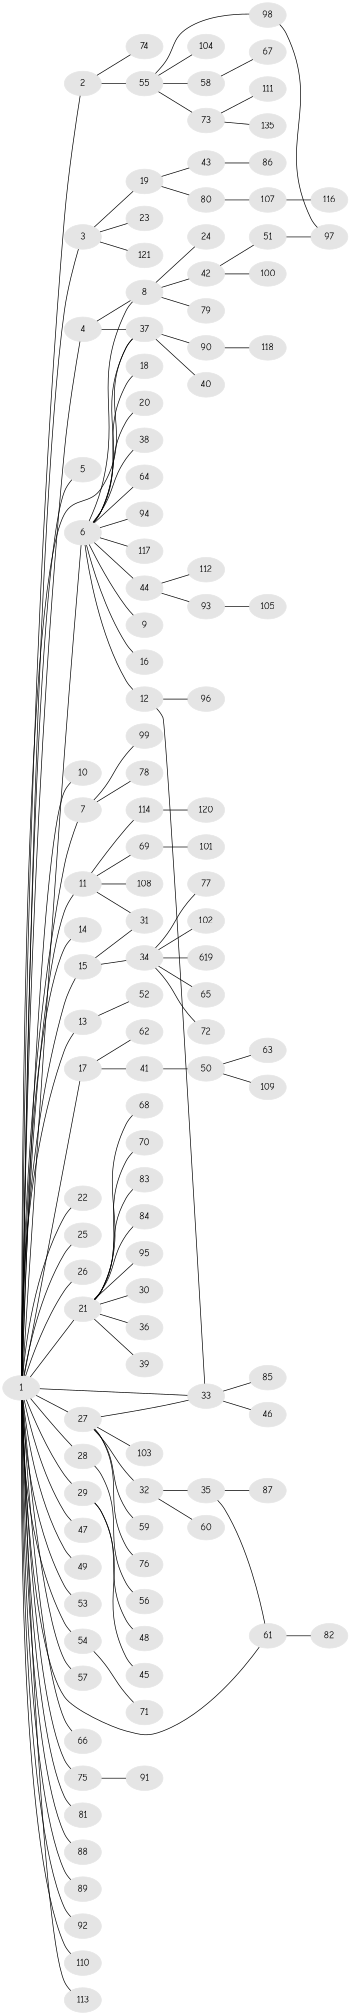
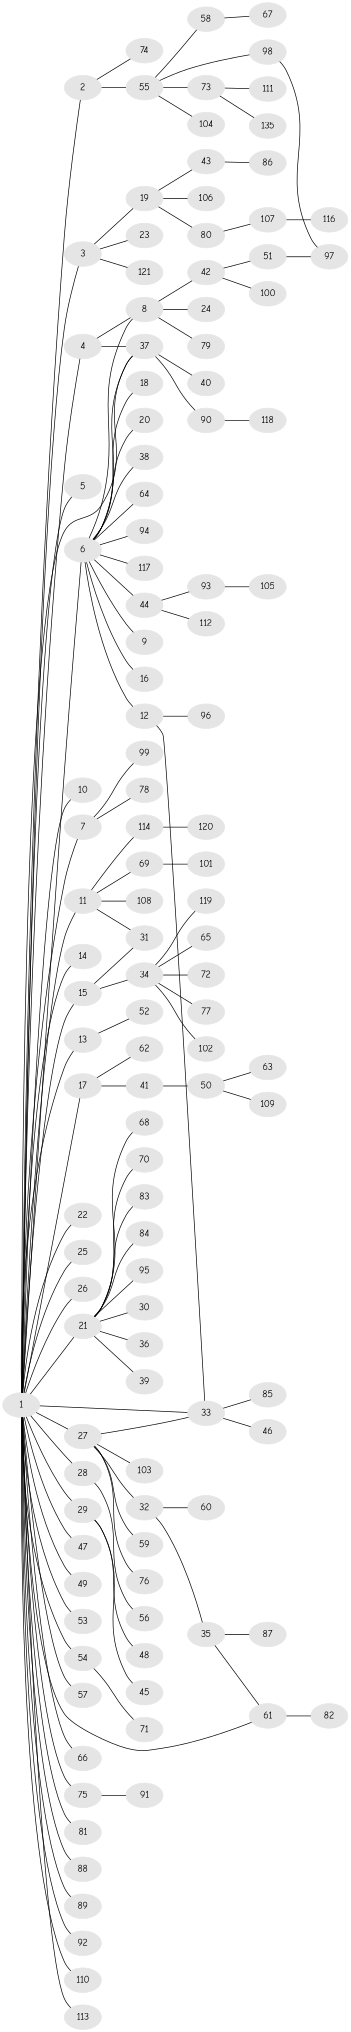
none -> (206, 199)
(206, 958) -> (206, 901)
